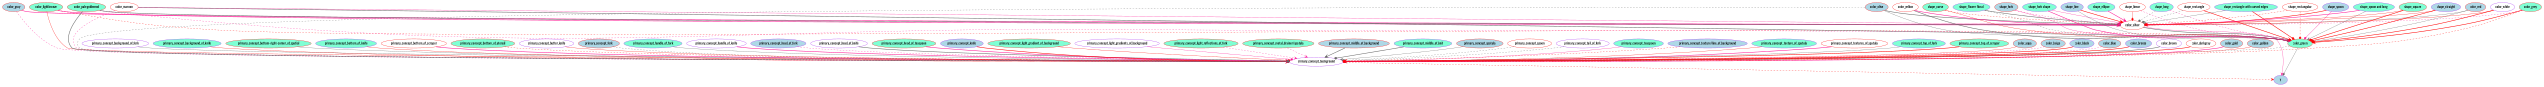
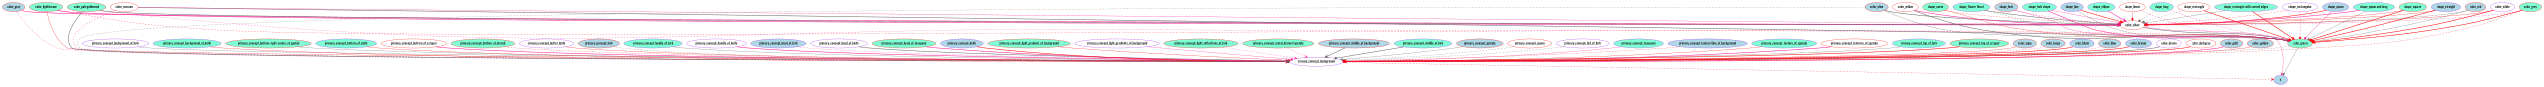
(2300, 7) -> (2300, 7)
